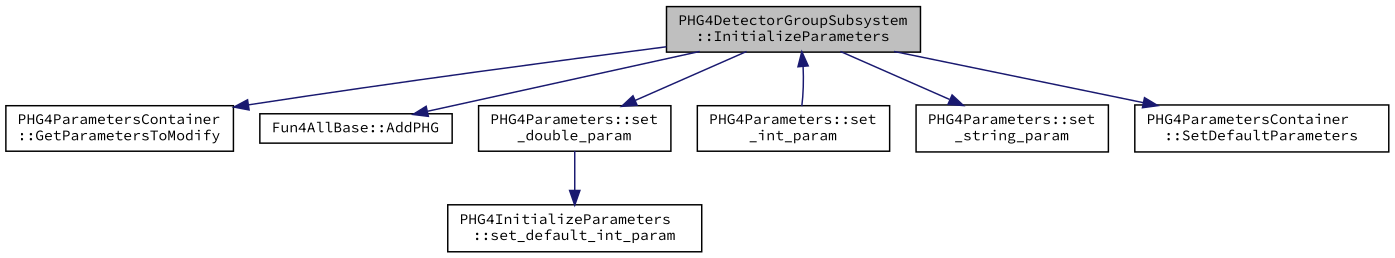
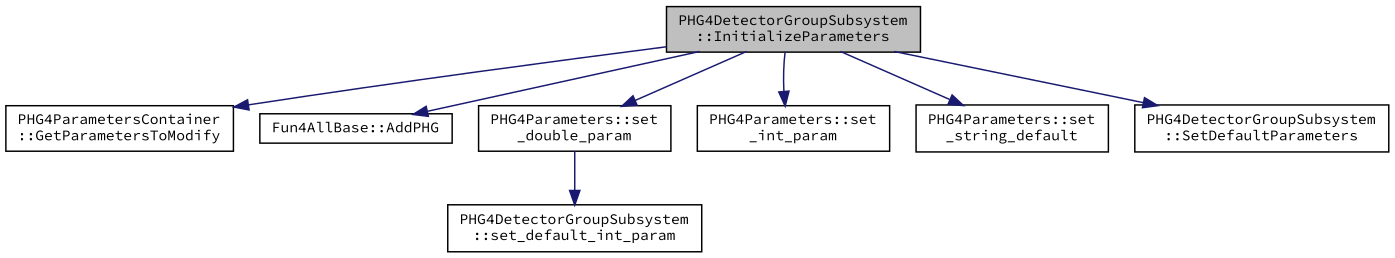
(803, 86) -> (784, 72)
(1012, 128) -> (1012, 128)
(1262, 128) -> (1262, 128)
(575, 228) -> (575, 228)
